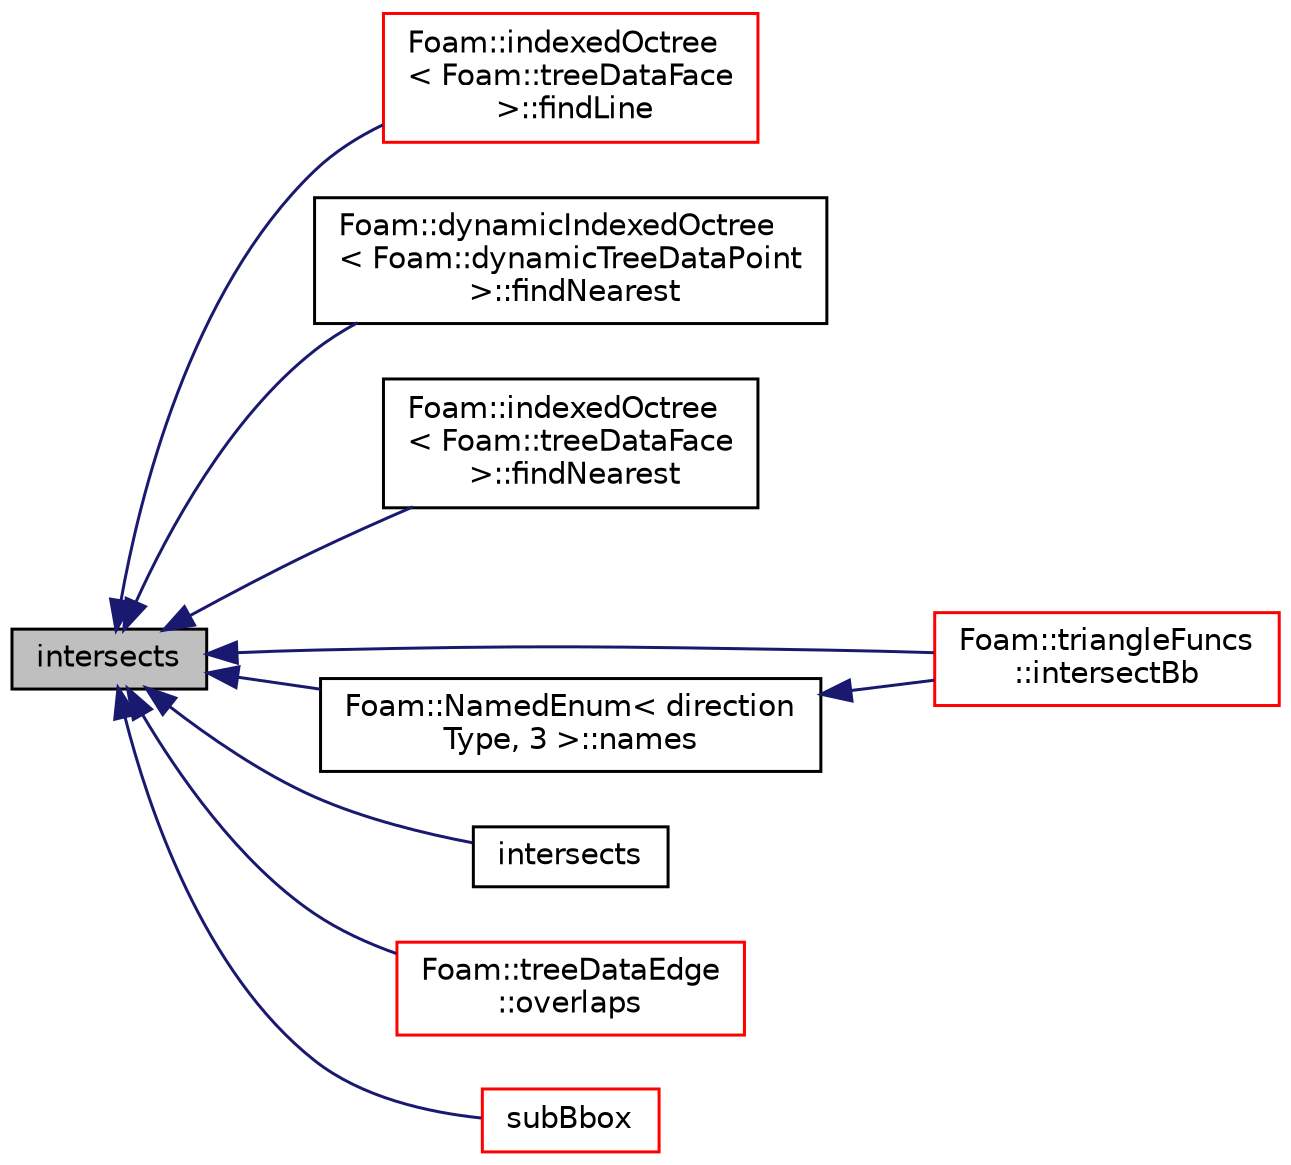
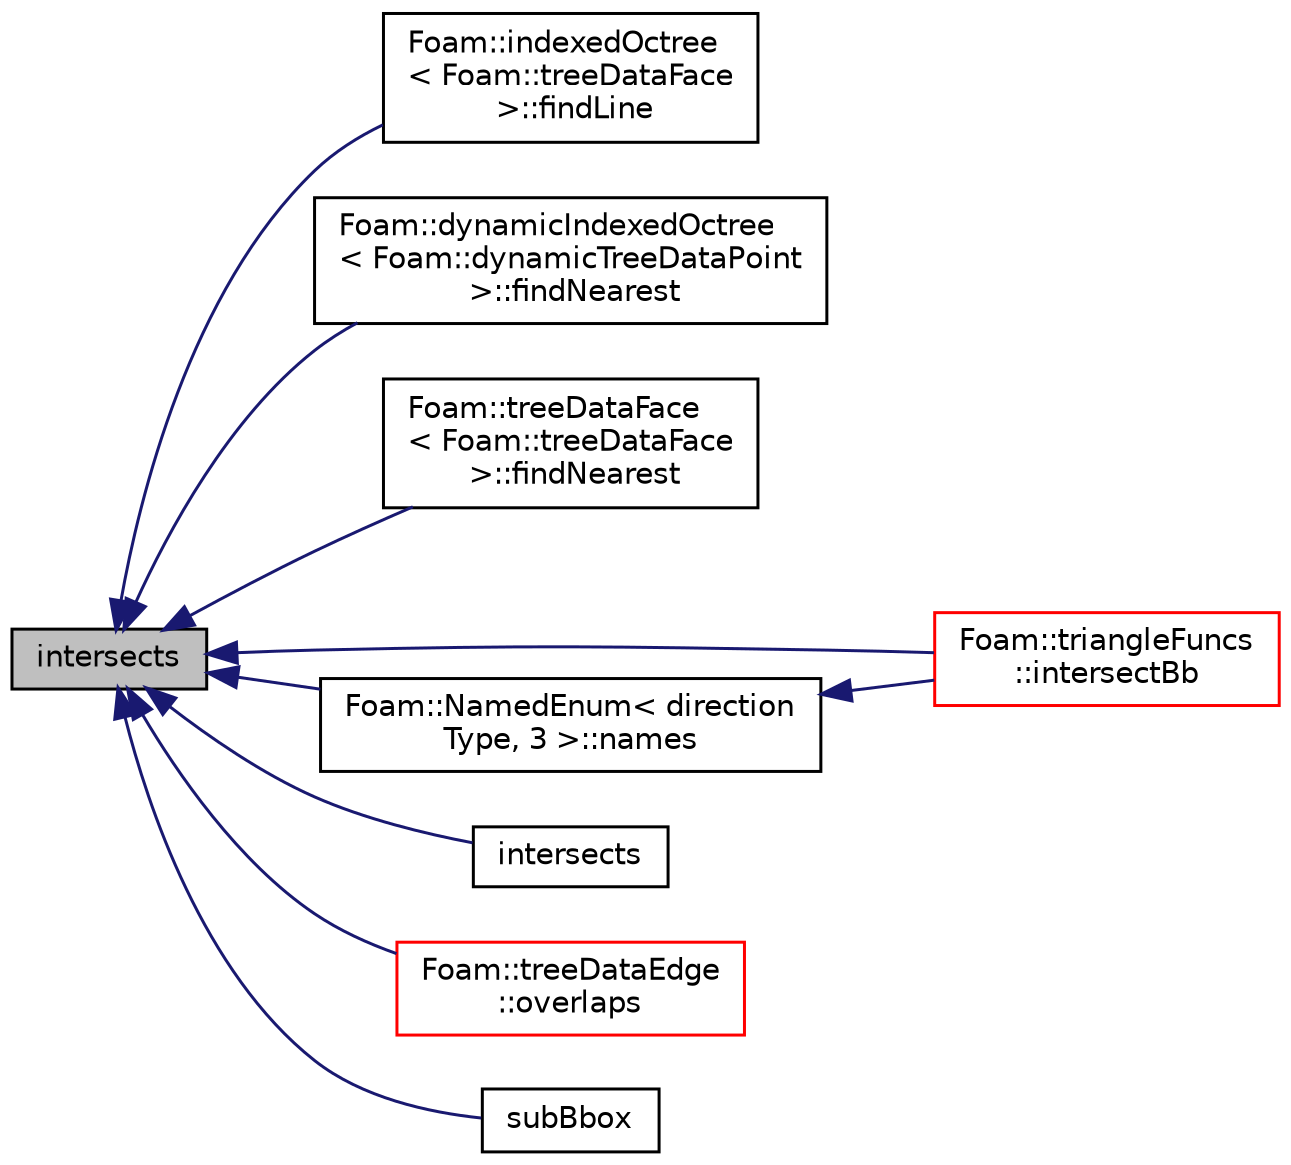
(571, 78) -> (571, 78)
(571, 443) -> (571, 443)
(571, 1120) -> (571, 1120)
